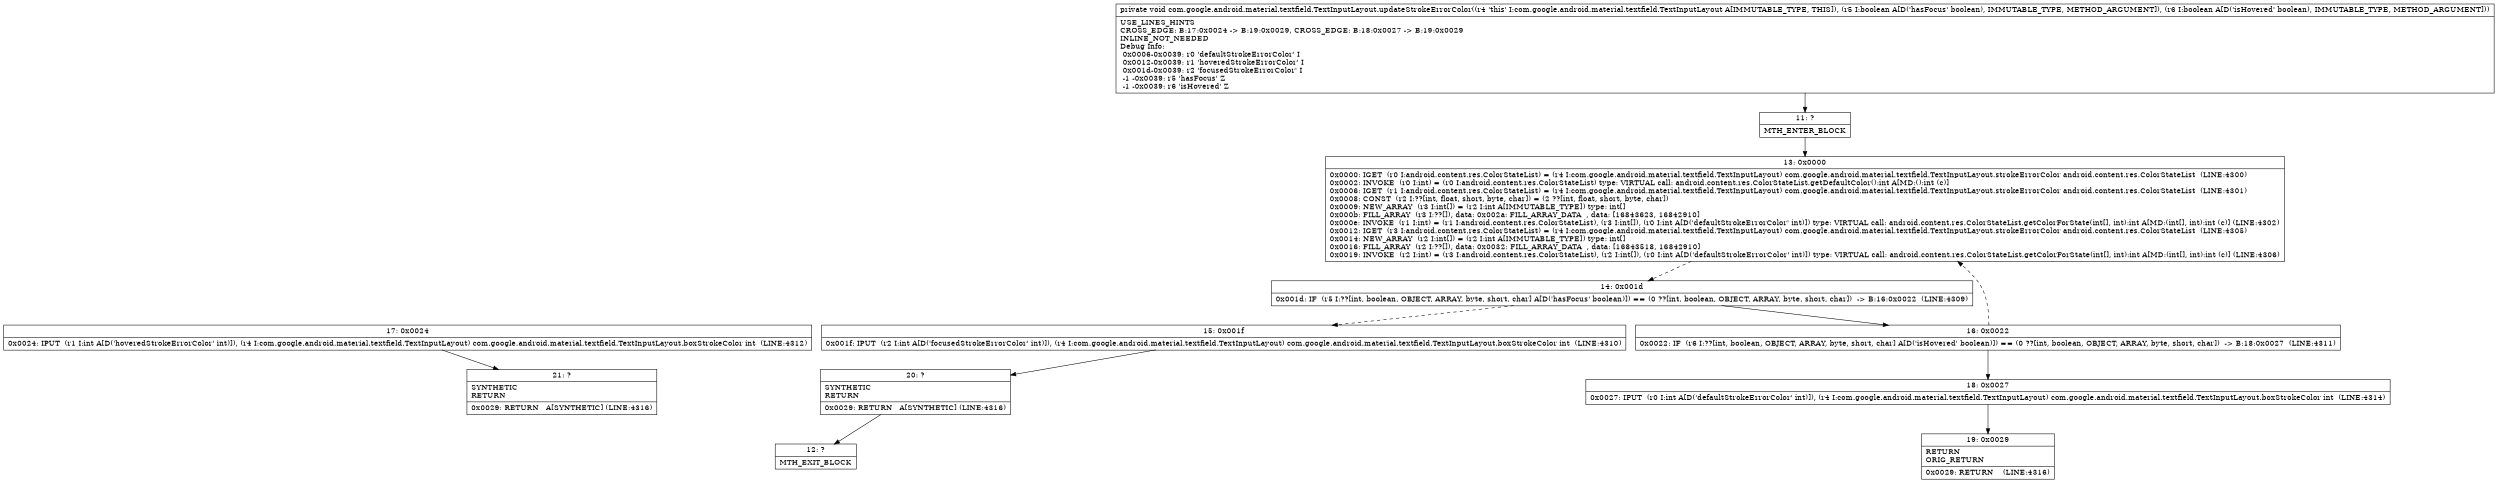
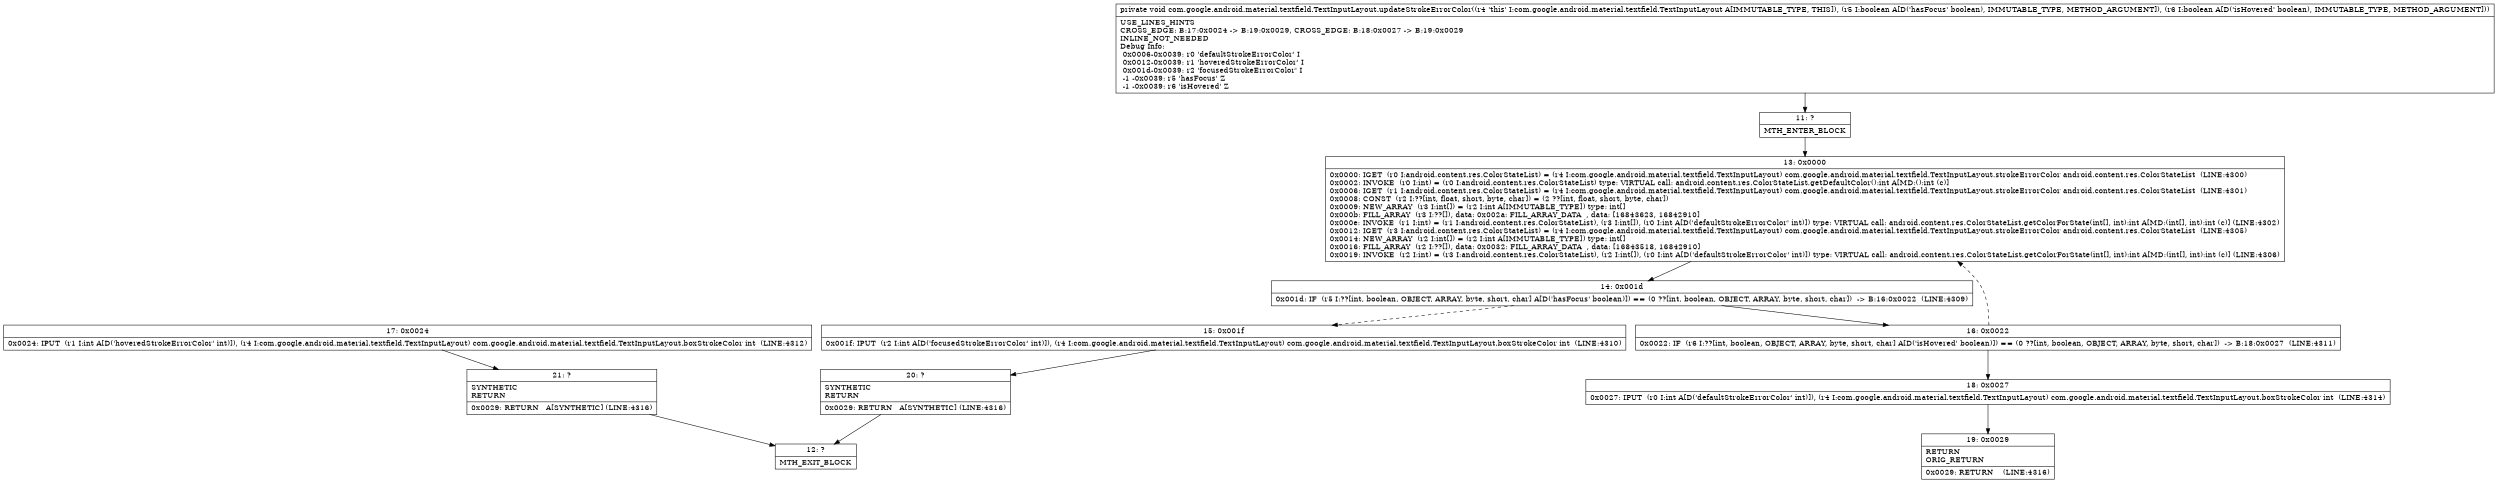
(1672, 270) -> (1672, 270)
none -> (710, 429)
